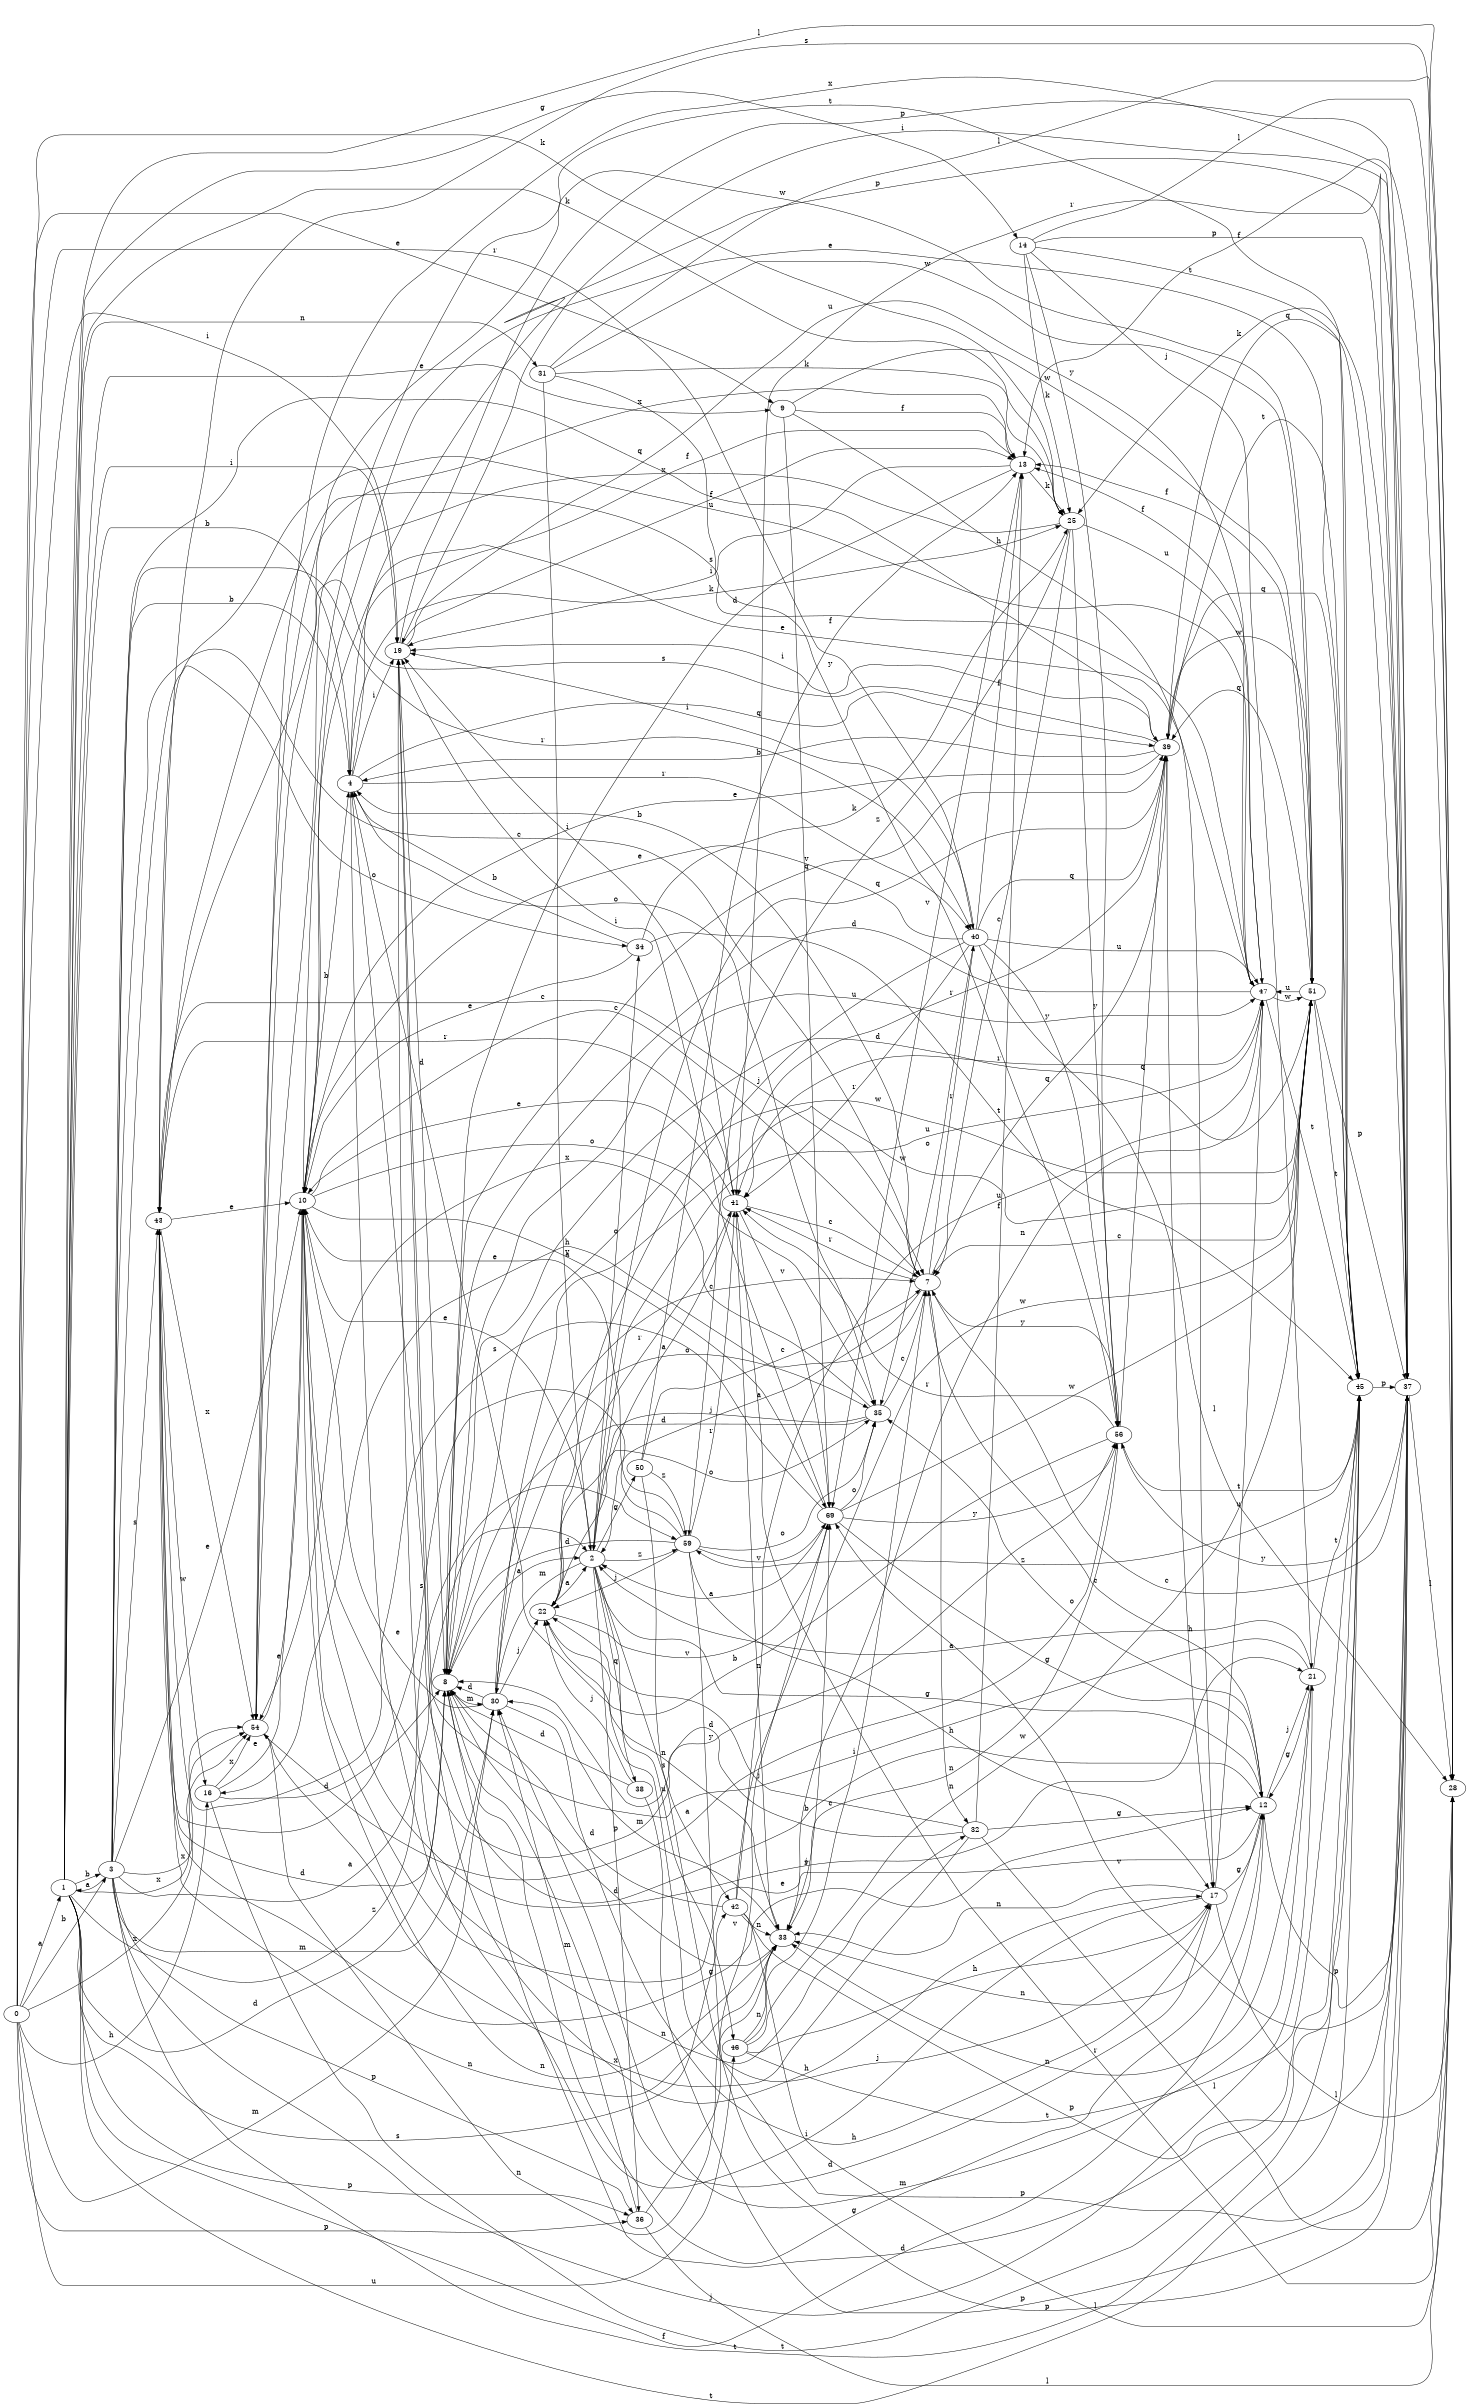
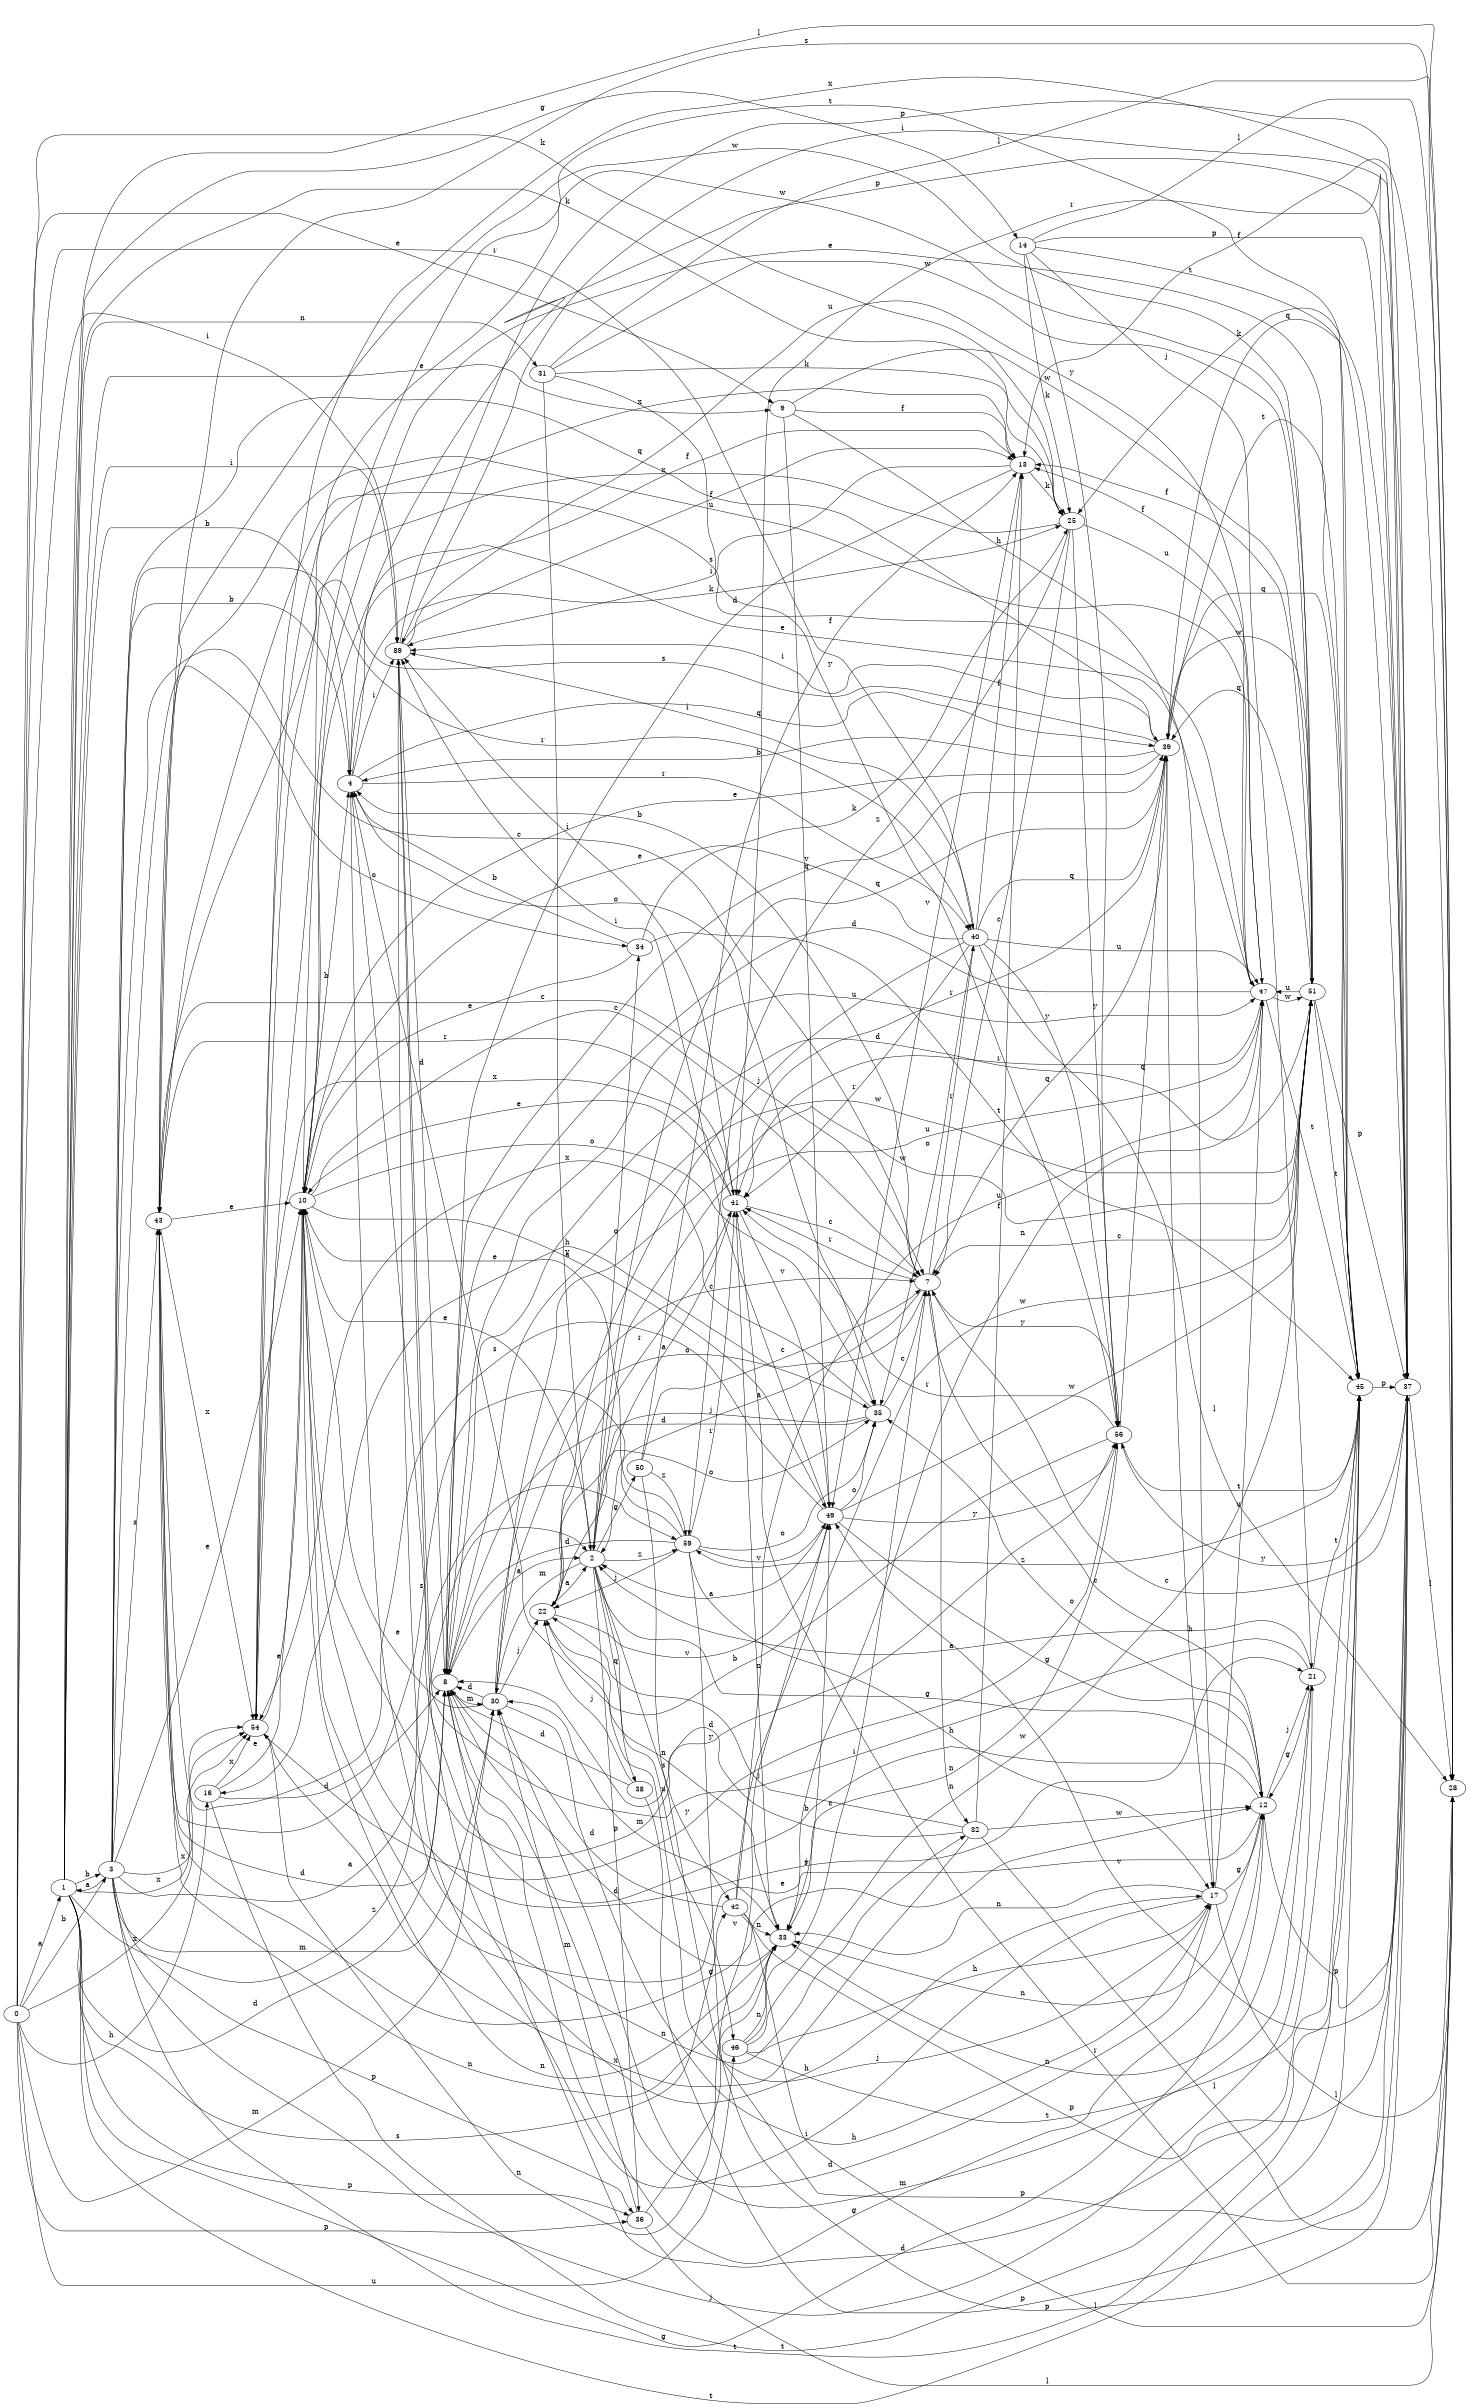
(398, 651) -> (398, 651)
none -> (294, 1166)
(175, 1505) -> (663, 159)
(830, 1516) -> (830, 1516)
(687, 1812) -> (687, 1812)
(1119, 1813) -> (1119, 1813)
(664, 2337) -> (664, 2337)
